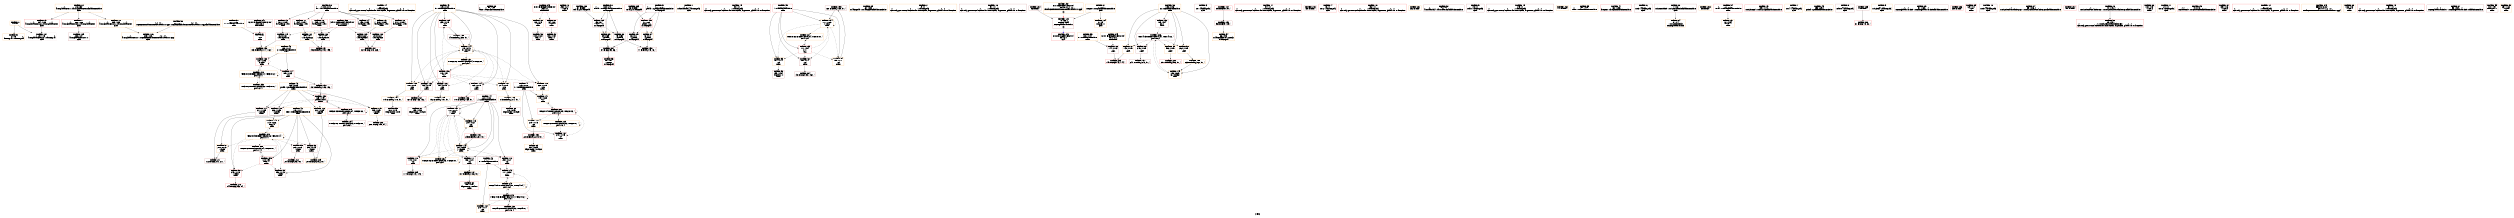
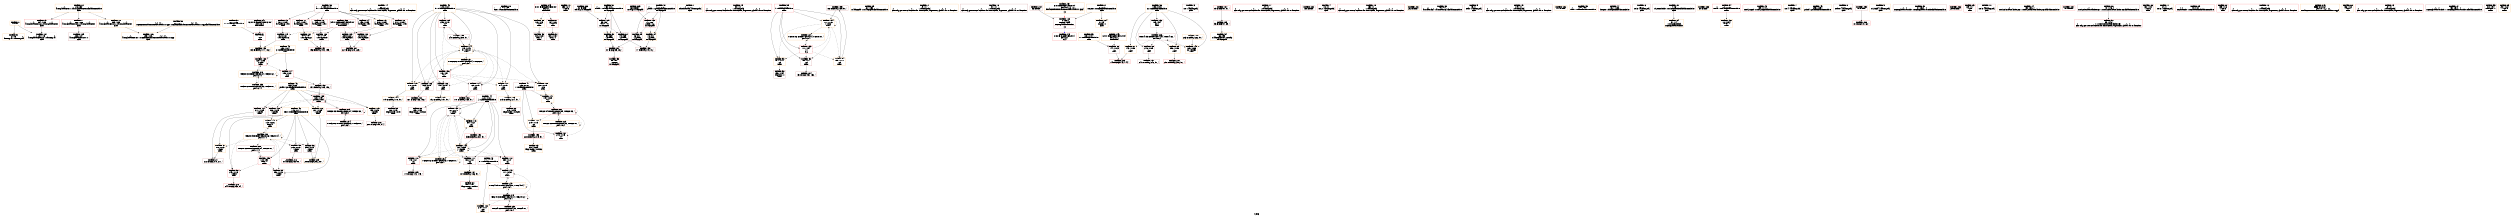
(1184, 49) -> none
